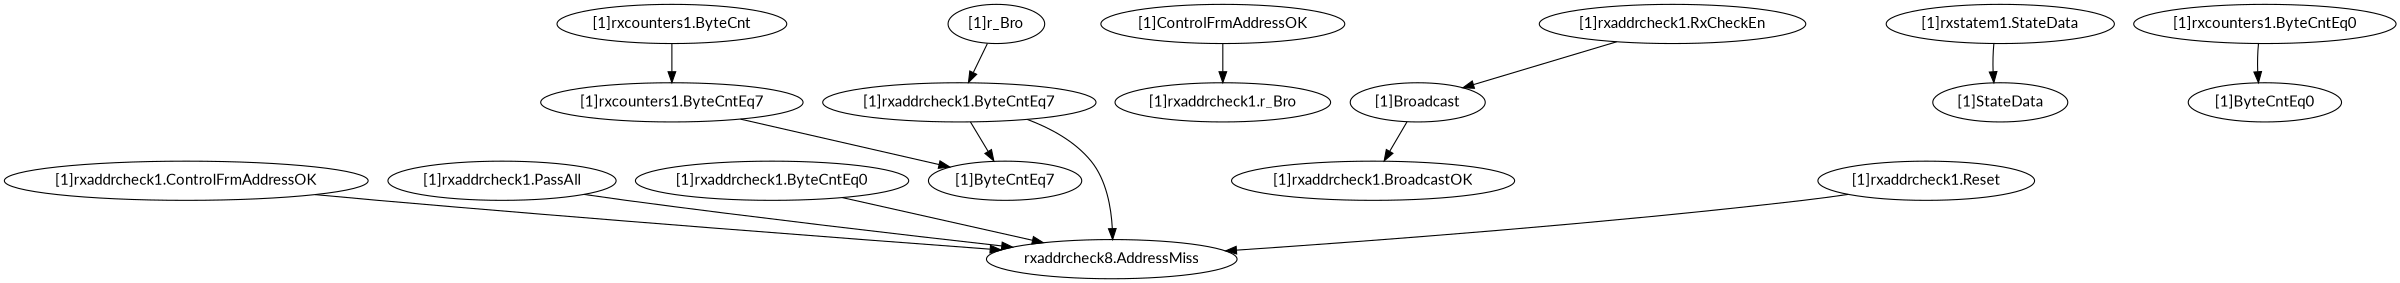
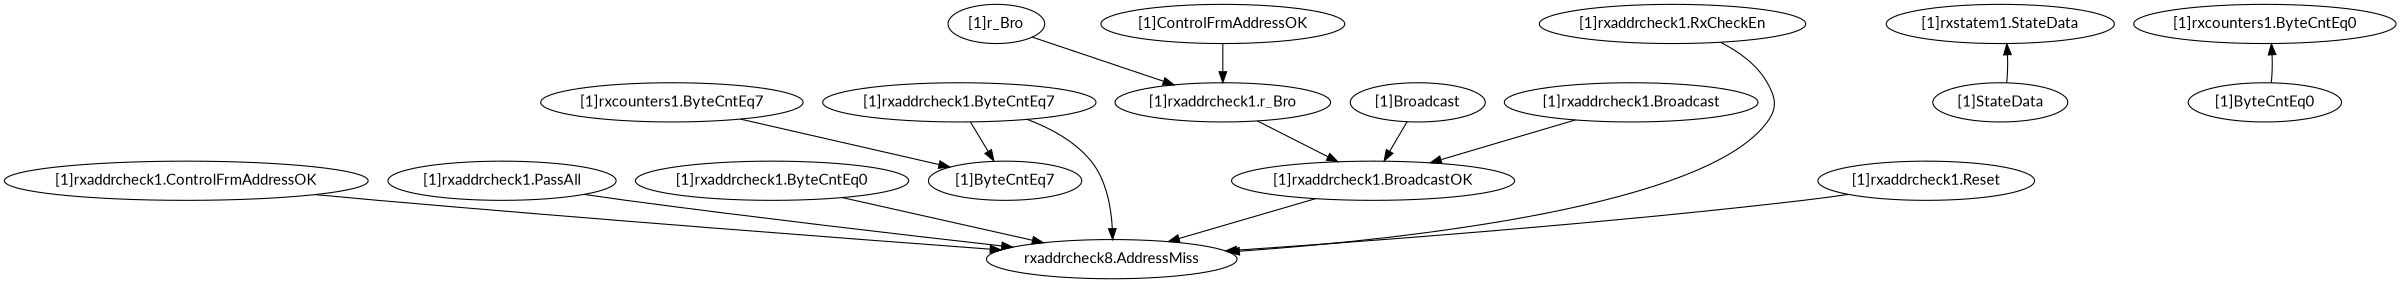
(672, 24) -> none
(980, 58) -> (1098, 59)
(1993, 58) -> (2008, 69)
(2258, 58) -> (2272, 69)
(1545, 63) -> (1565, 209)
none -> (1631, 102)
none -> (1293, 139)
none -> (1247, 219)
